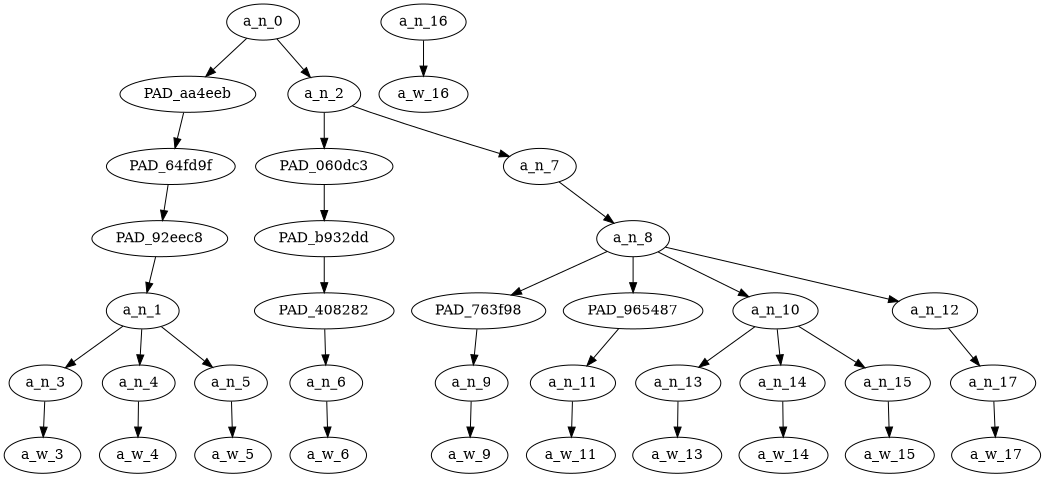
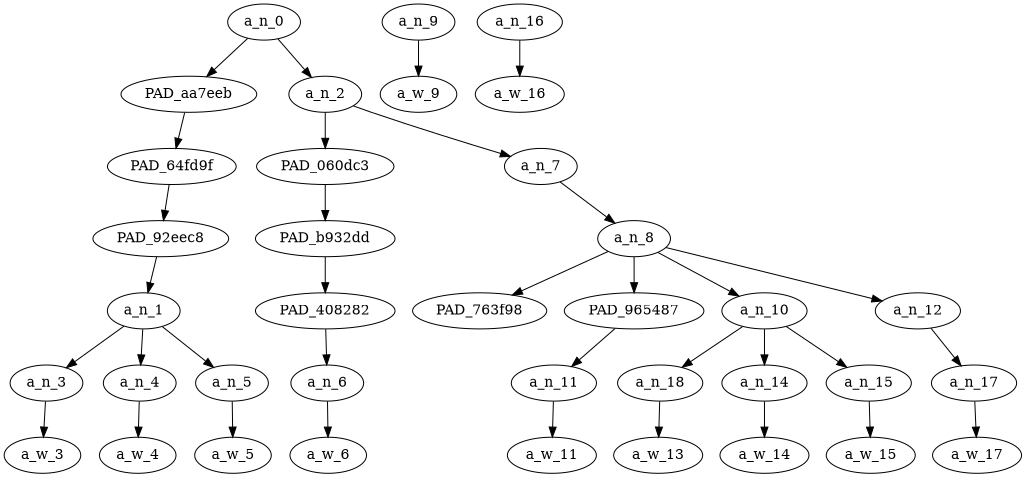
(188, 94) -> (189, 94)
(476, 342) -> none
(678, 383) -> (660, 383)
